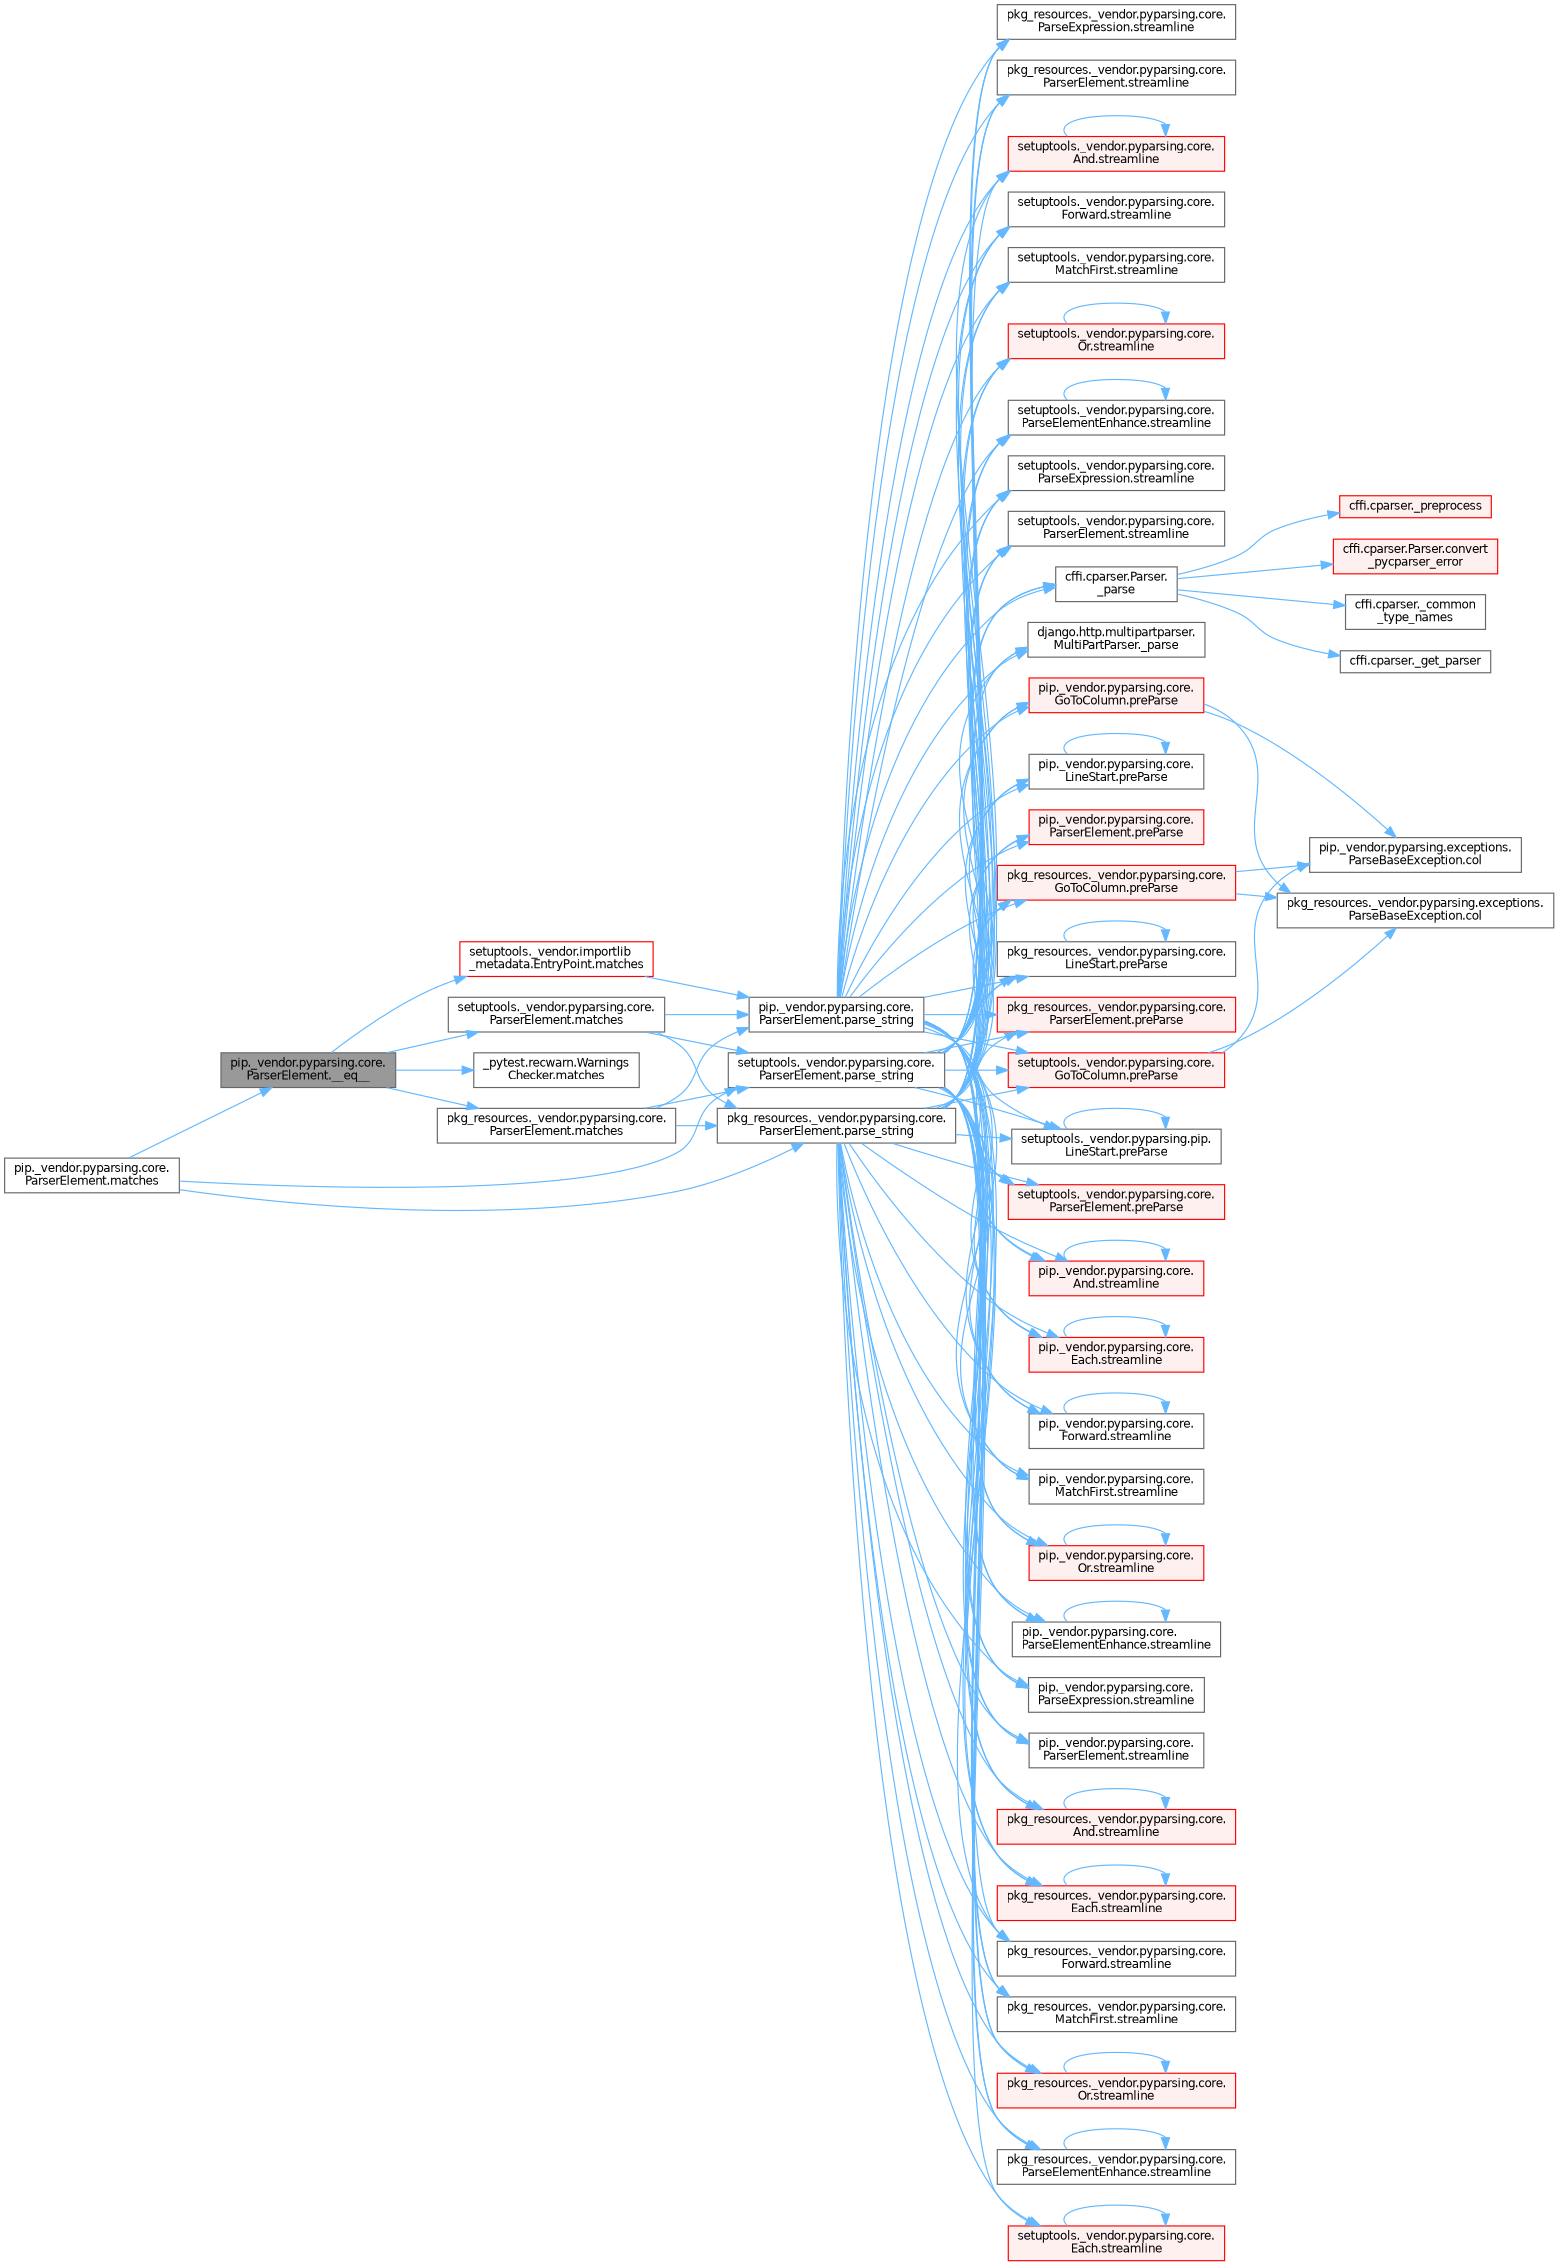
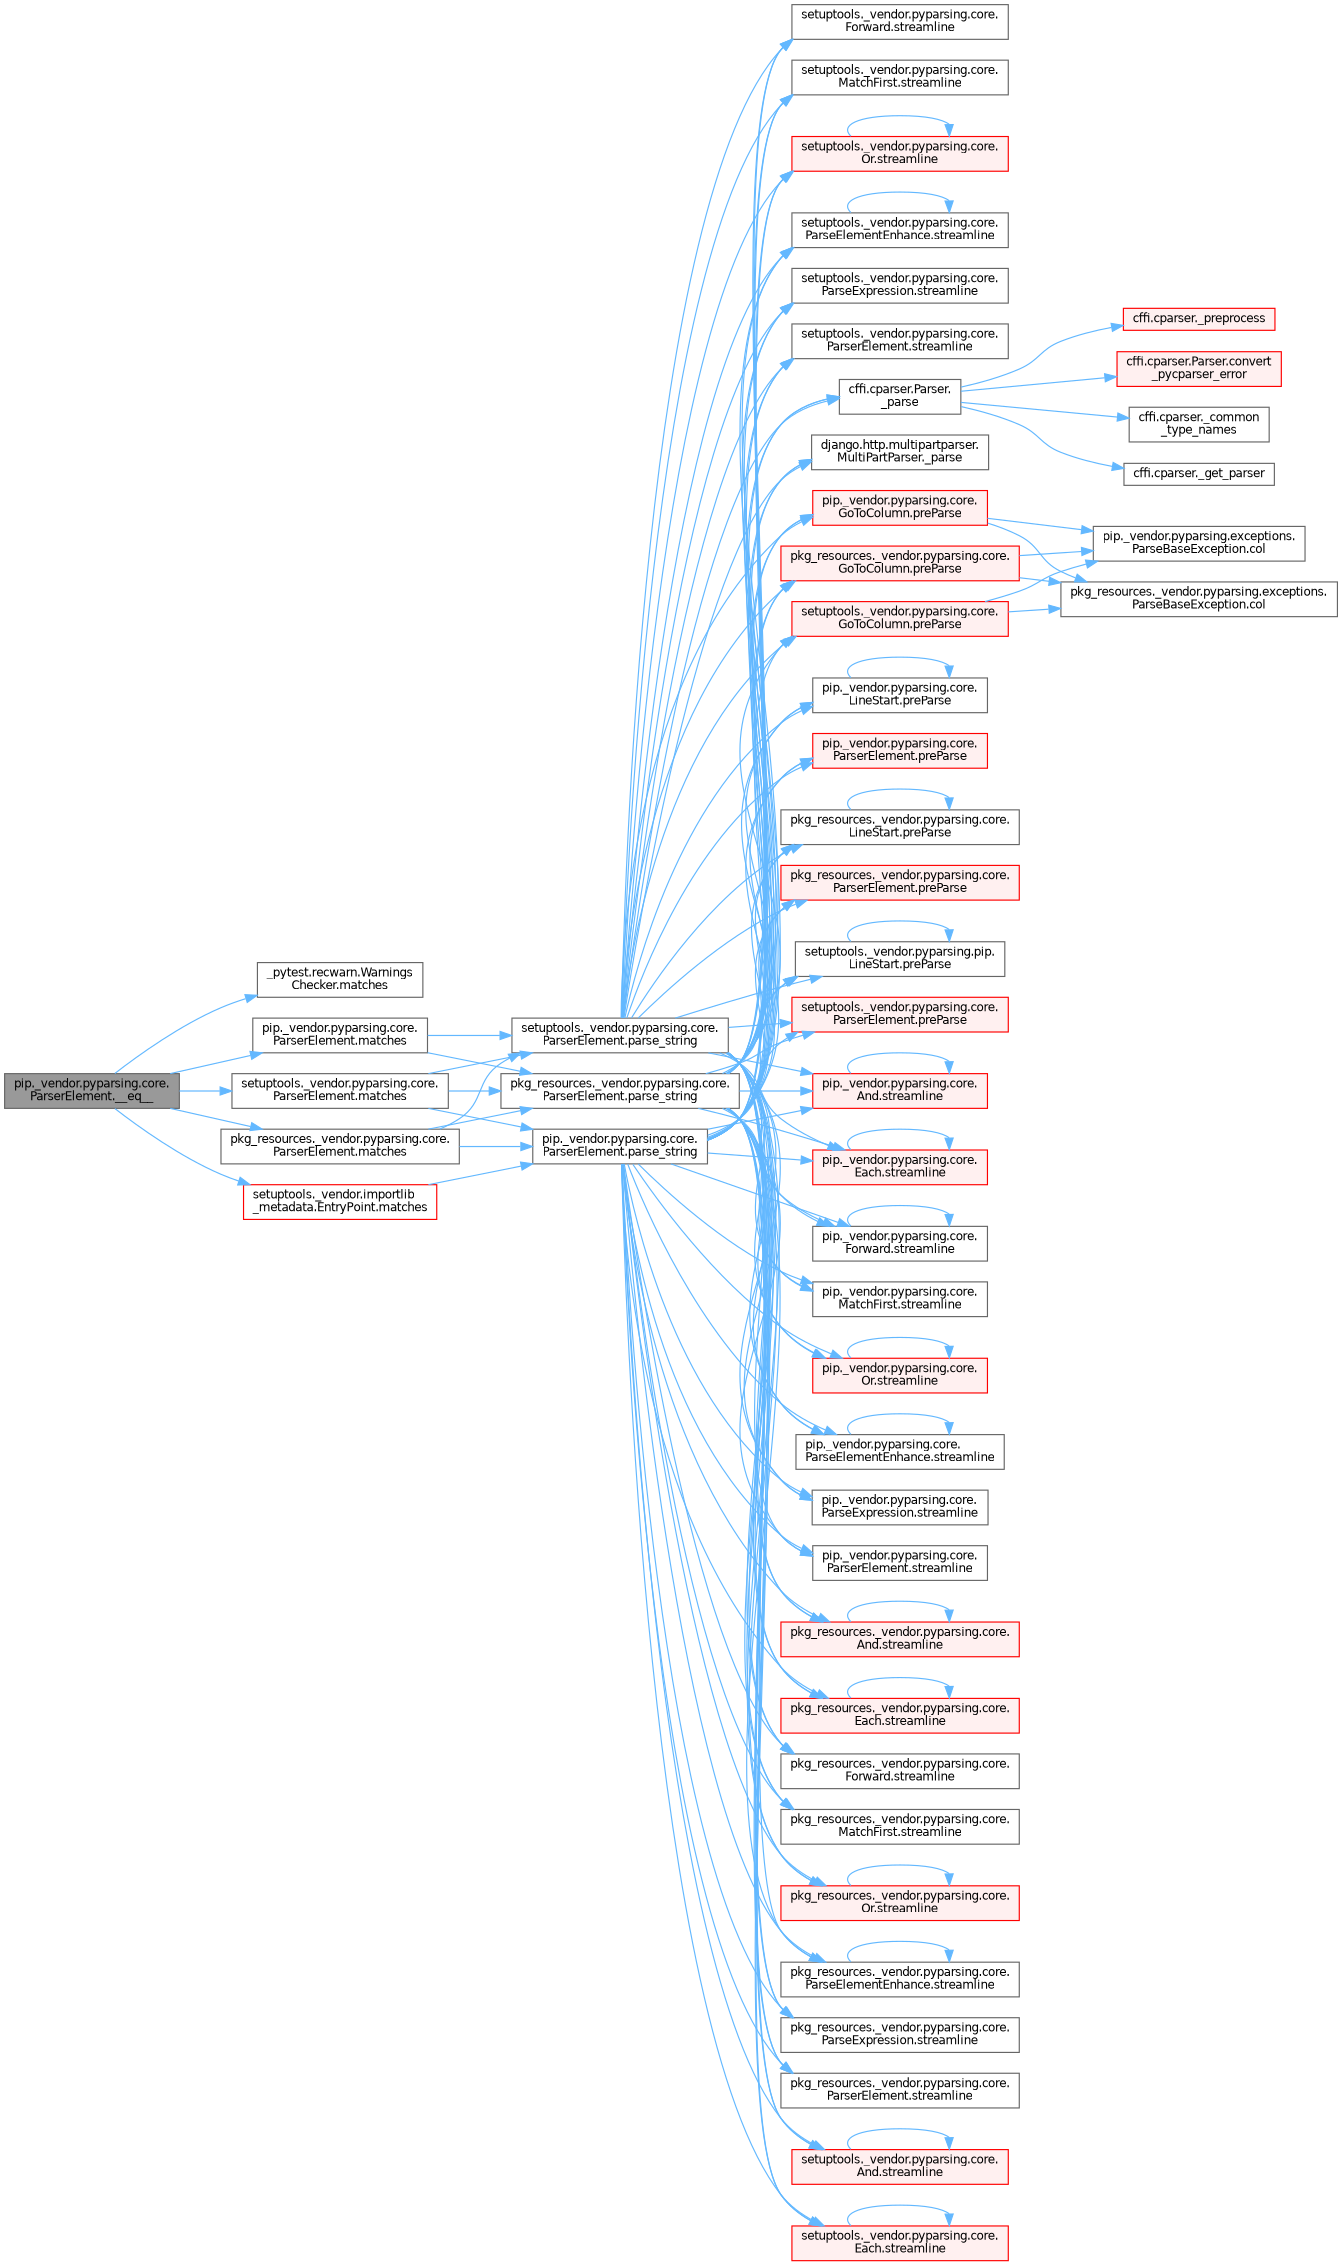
(195, 1125) -> (210, 1065)
none -> (658, 1709)
